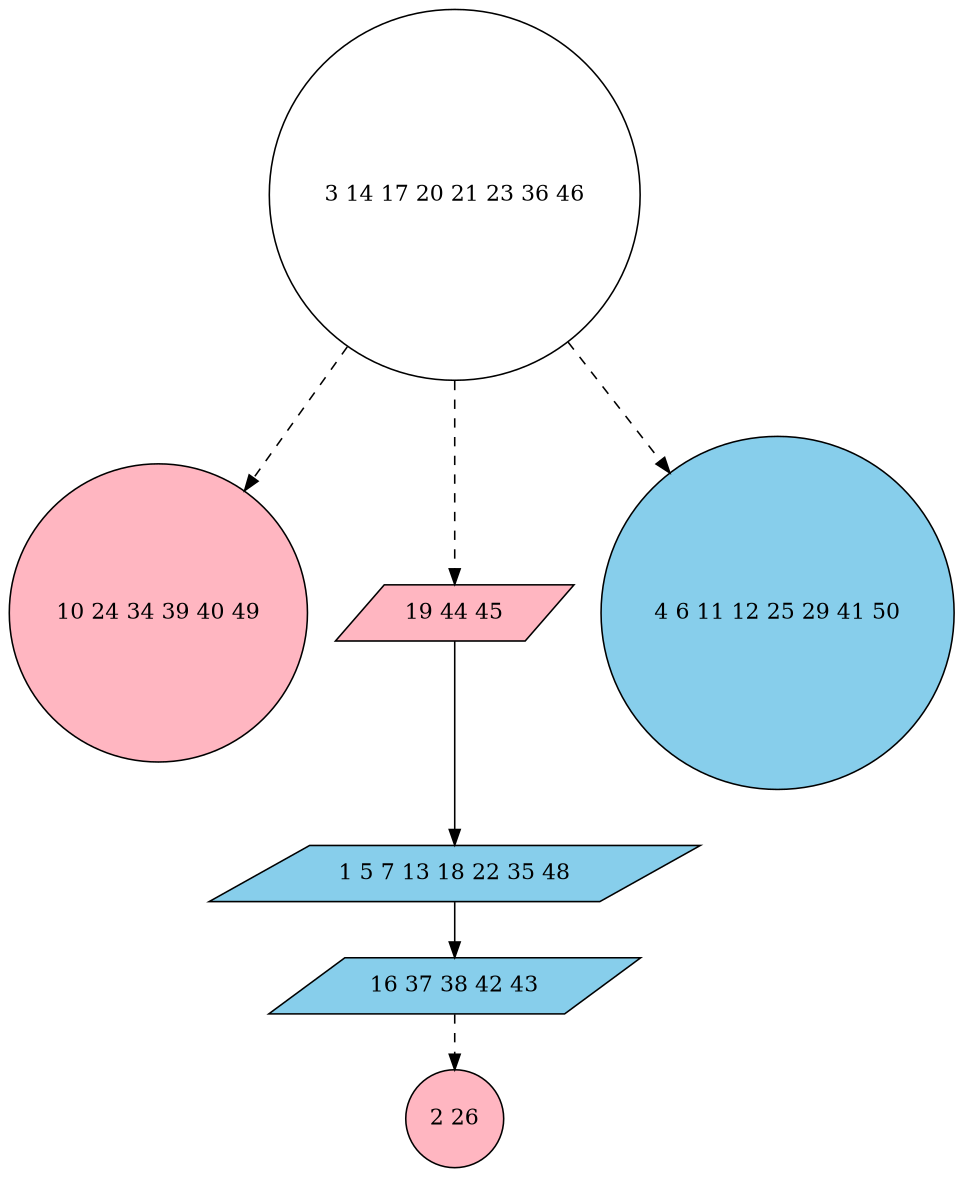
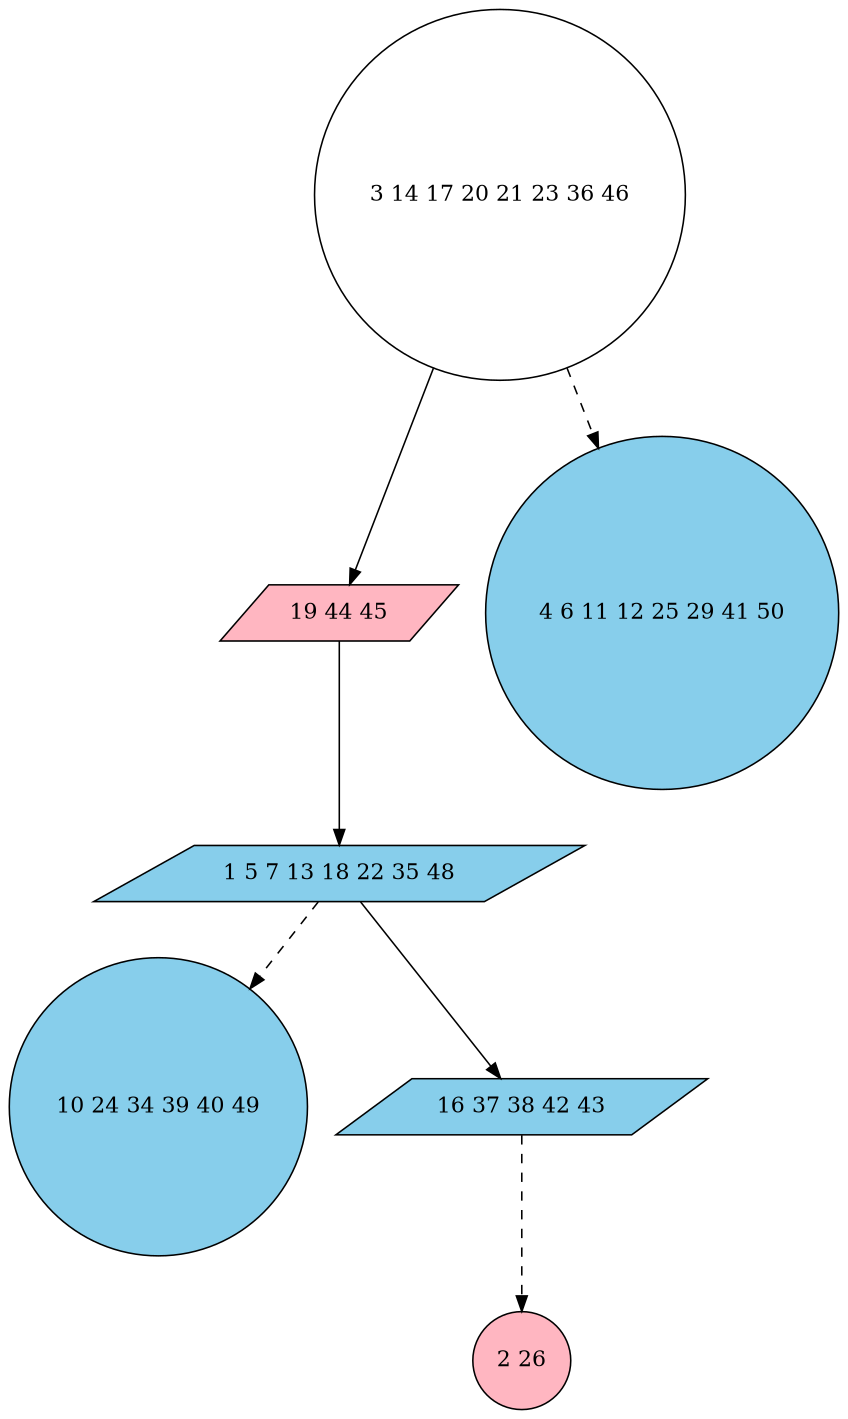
(301, 412) -> (289, 939)
(455, 475) -> (394, 469)
(158, 613) -> (158, 1107)
